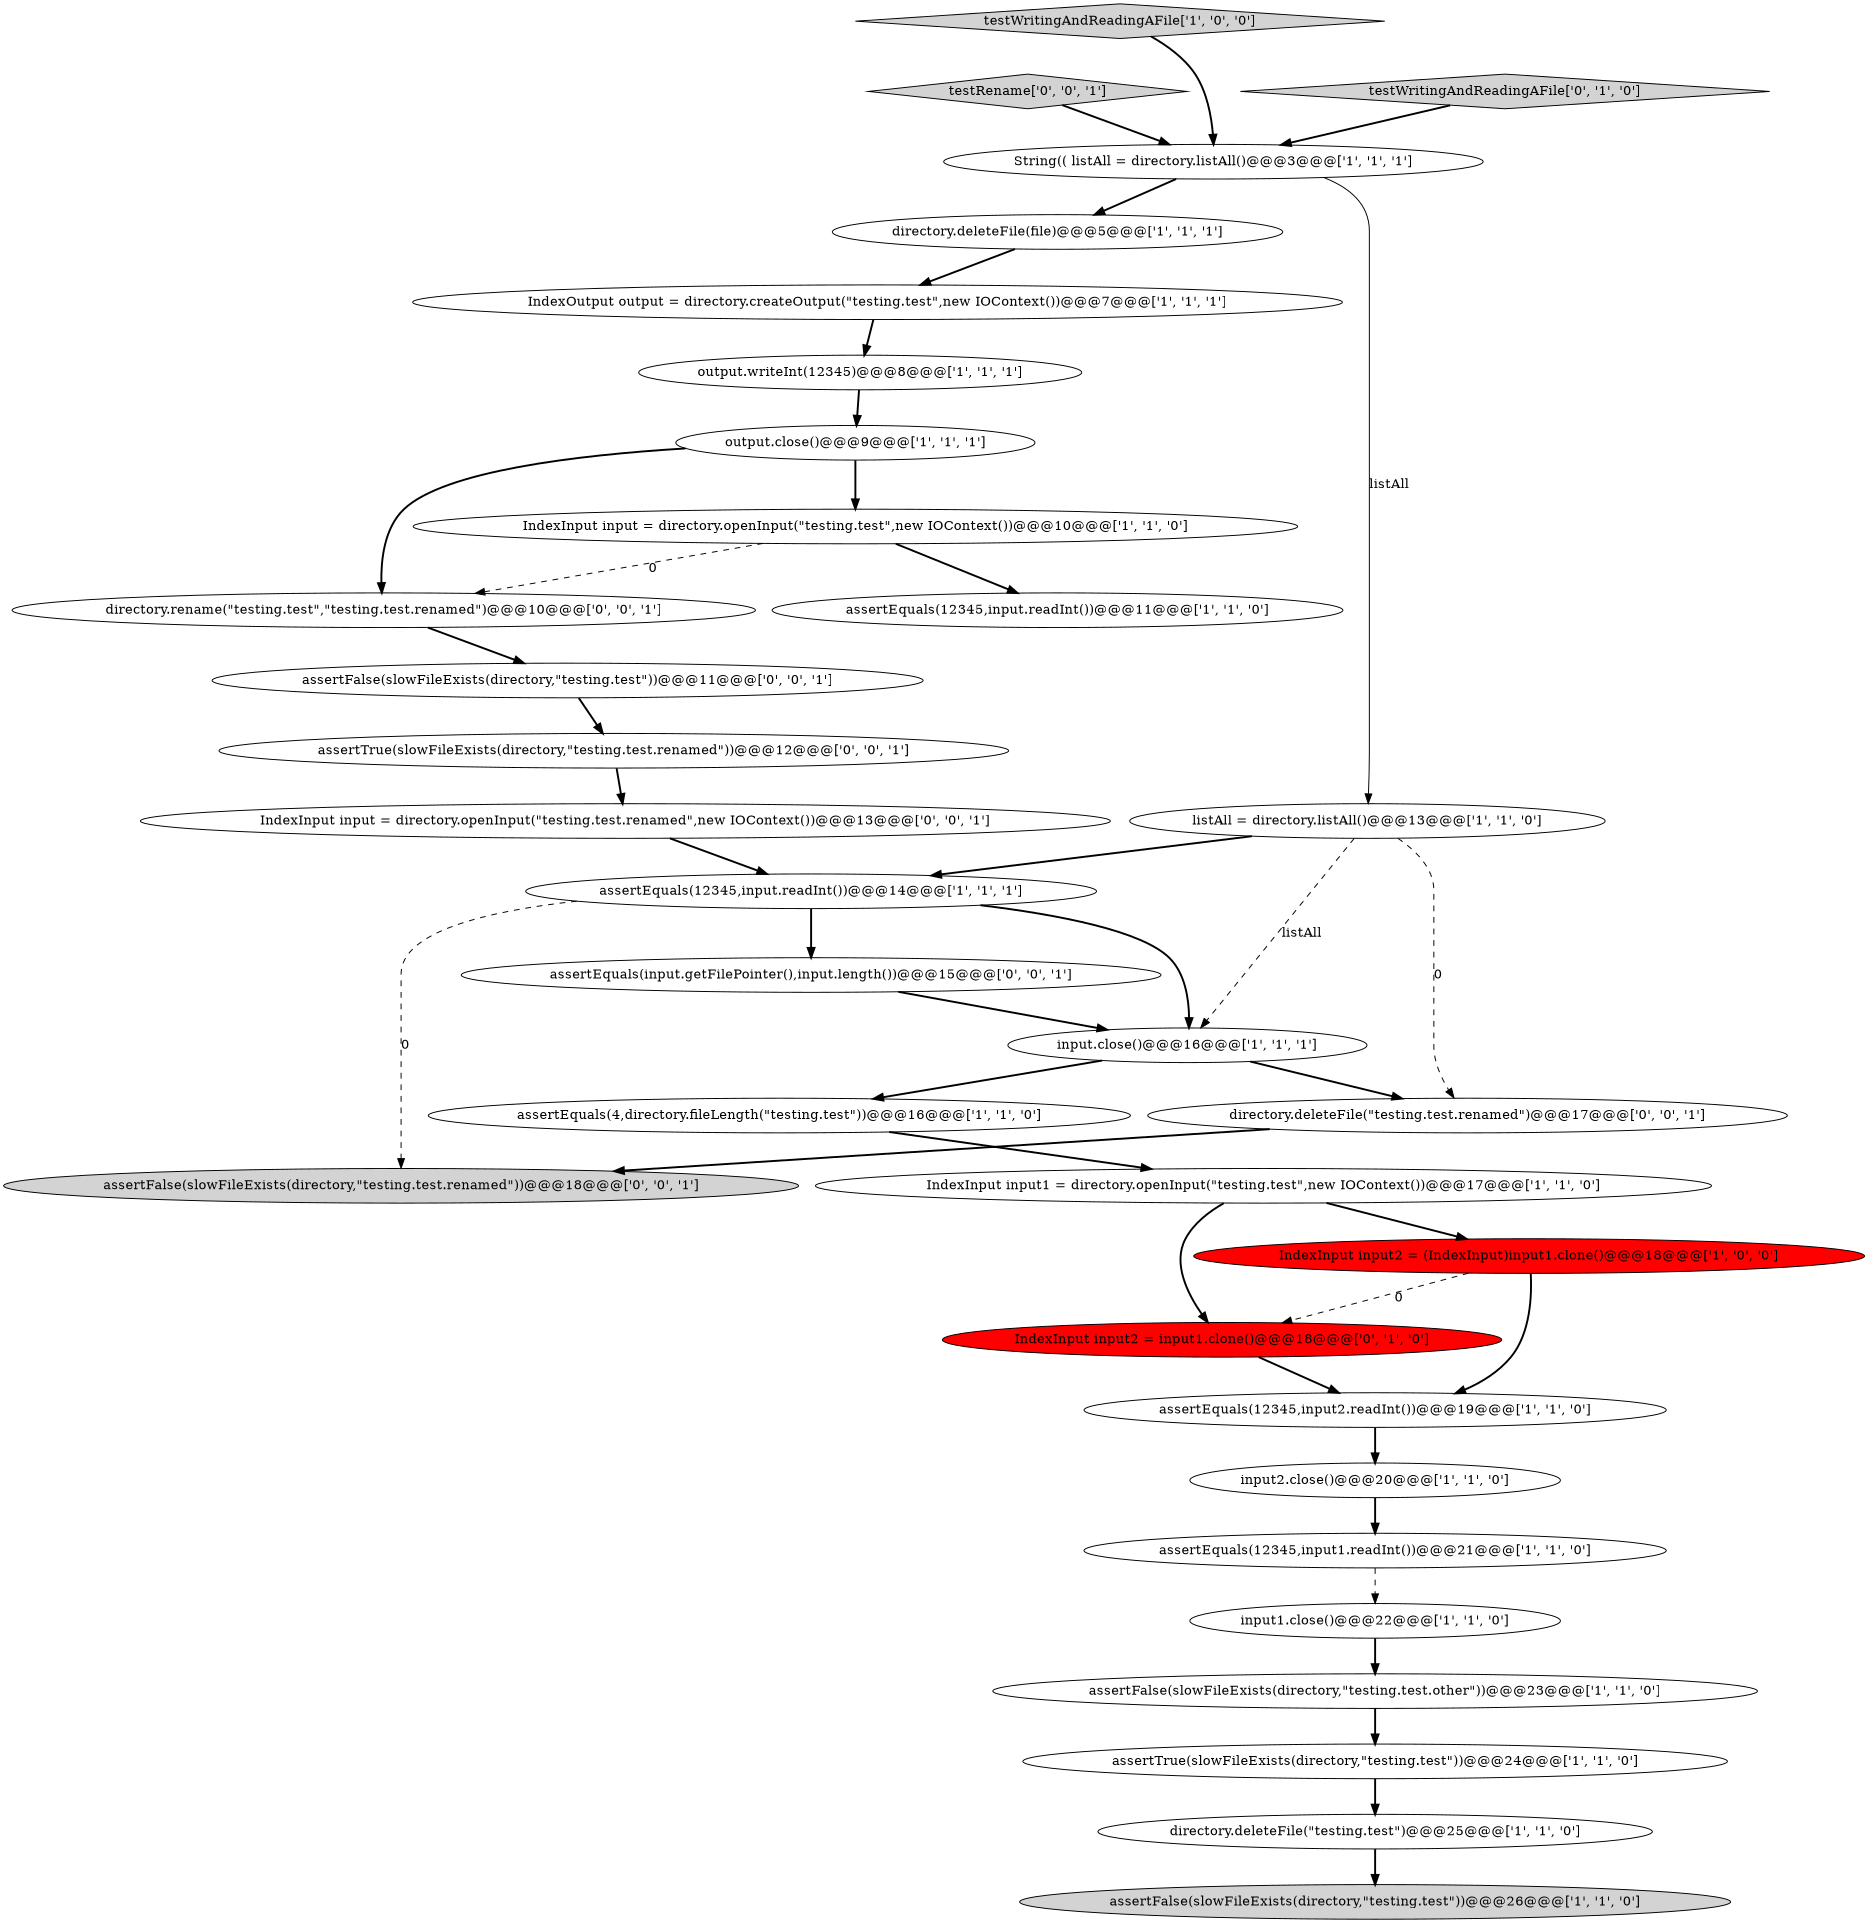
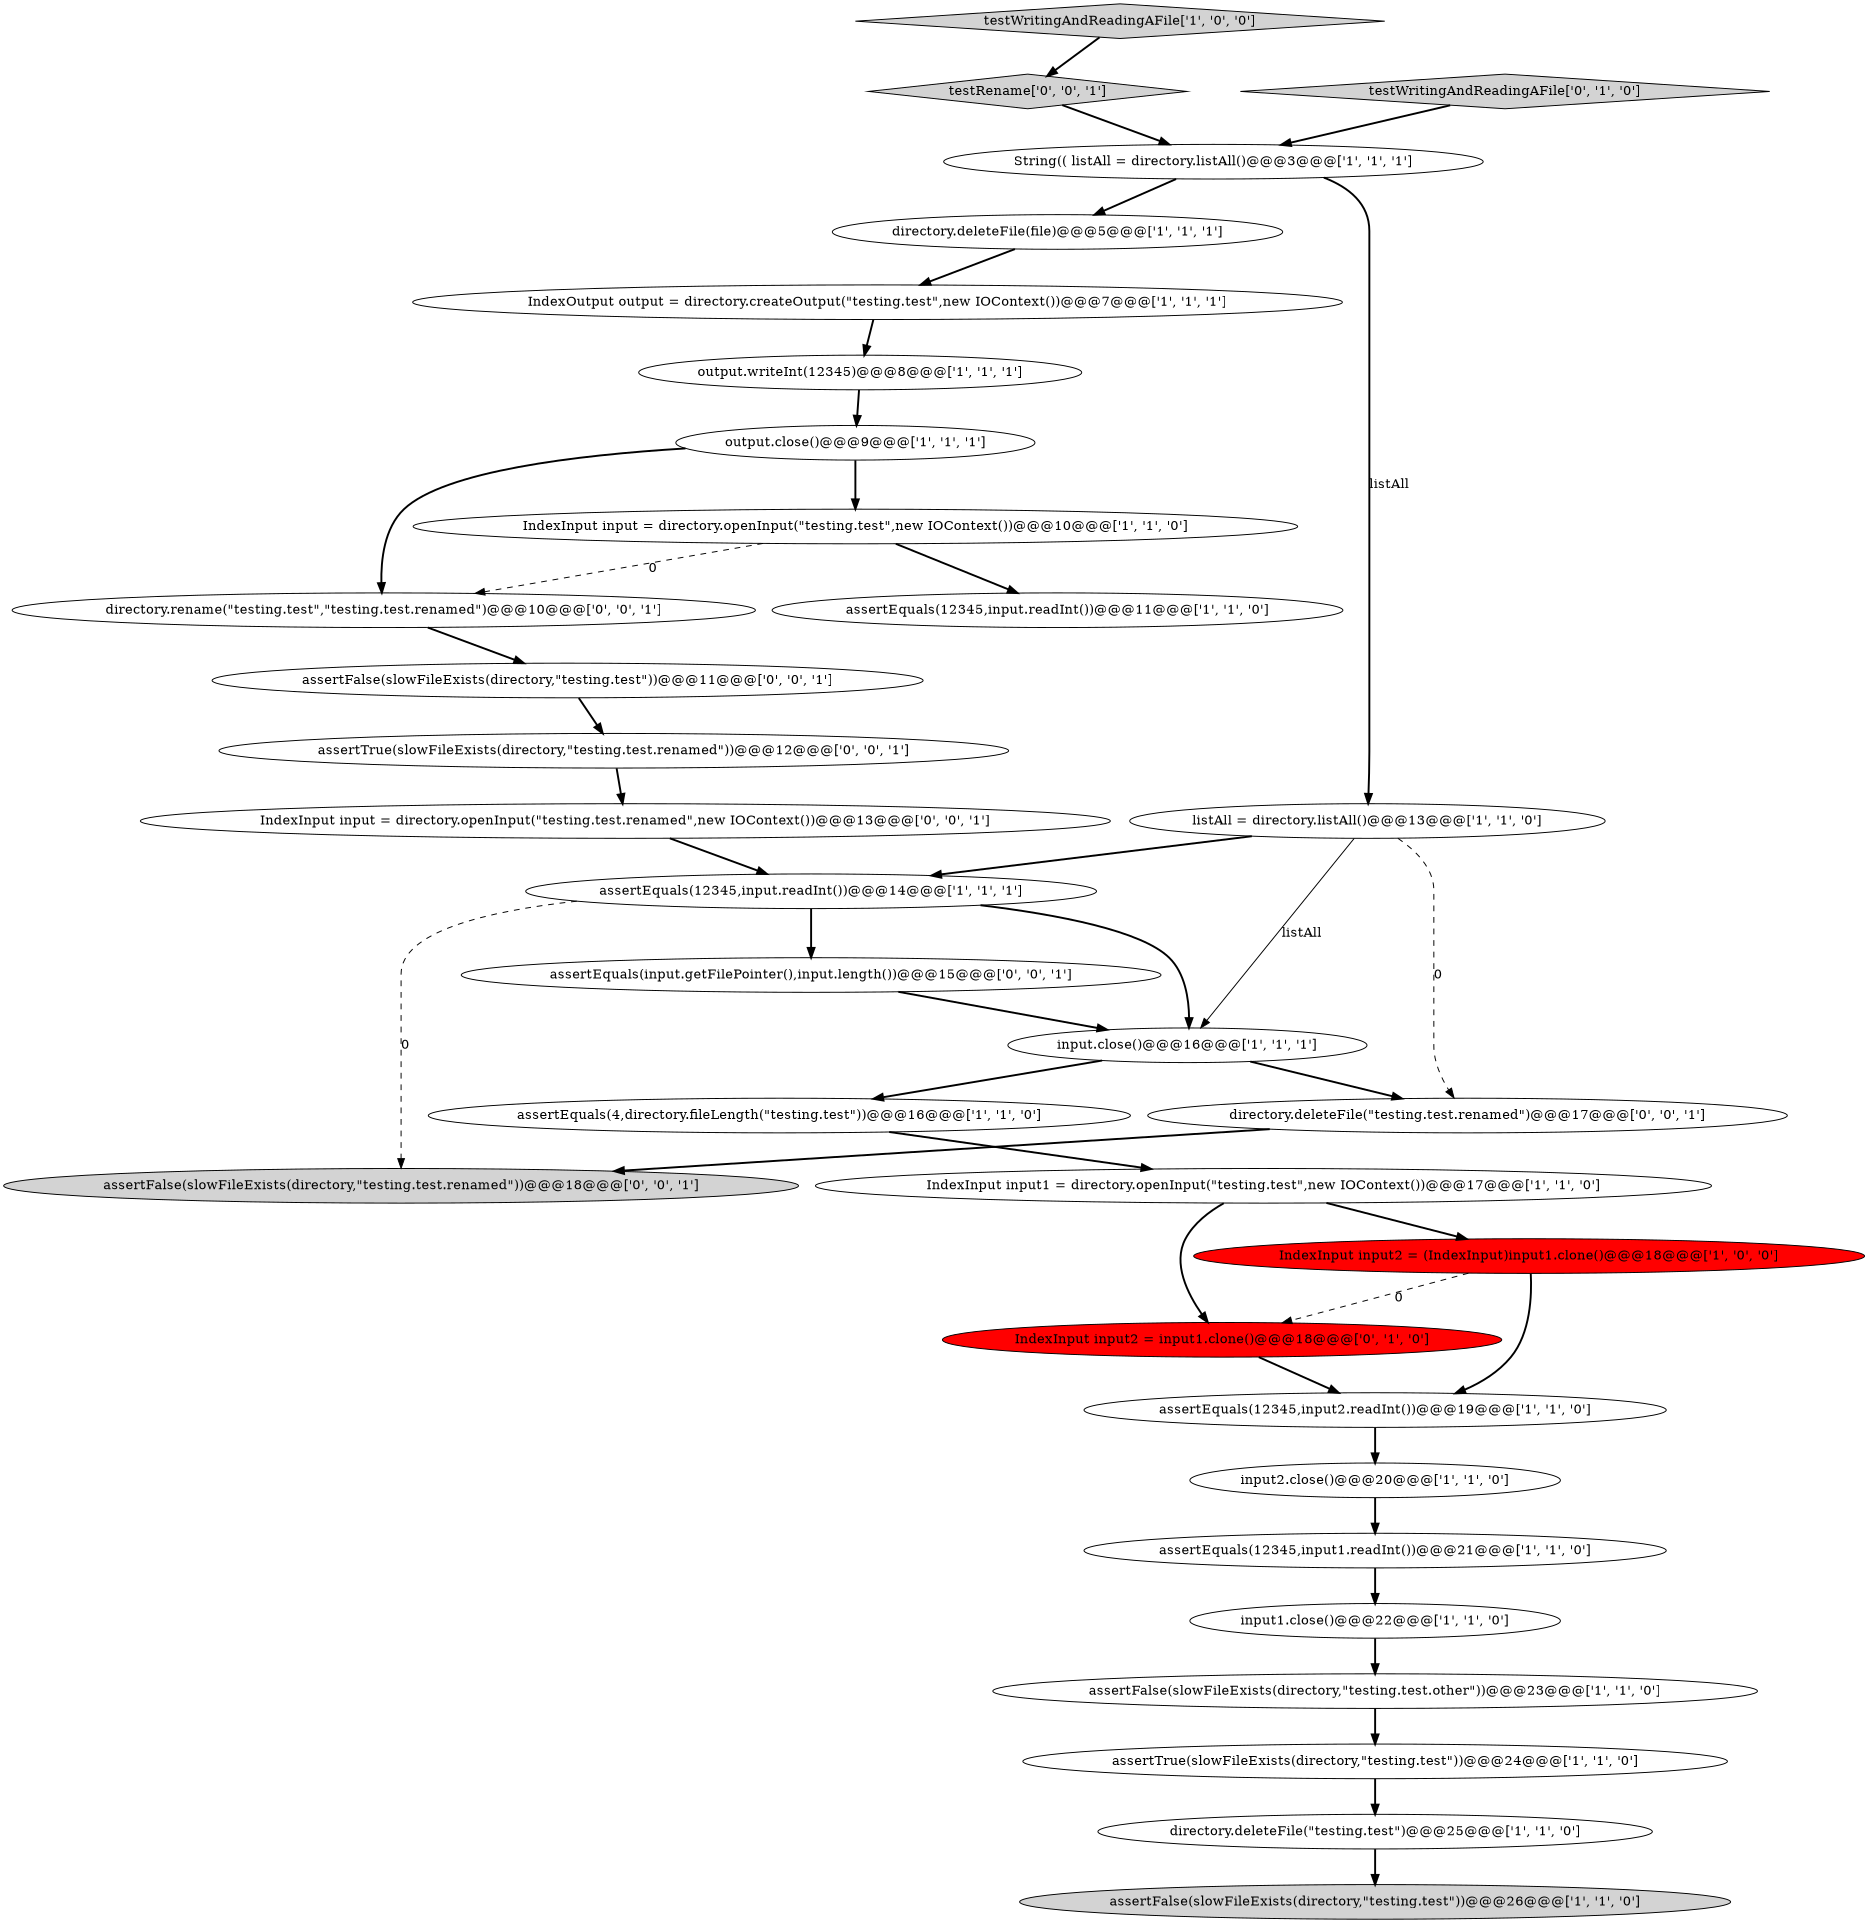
(1196, 76) -> (1077, 54)
(1369, 475) -> (1369, 475)
(1281, 929) -> (1281, 929)
(1375, 1581) -> (1375, 1581)
